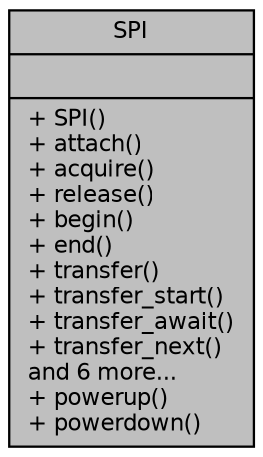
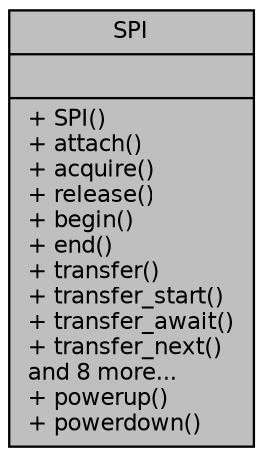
(103, 373) -> (103, 373)
